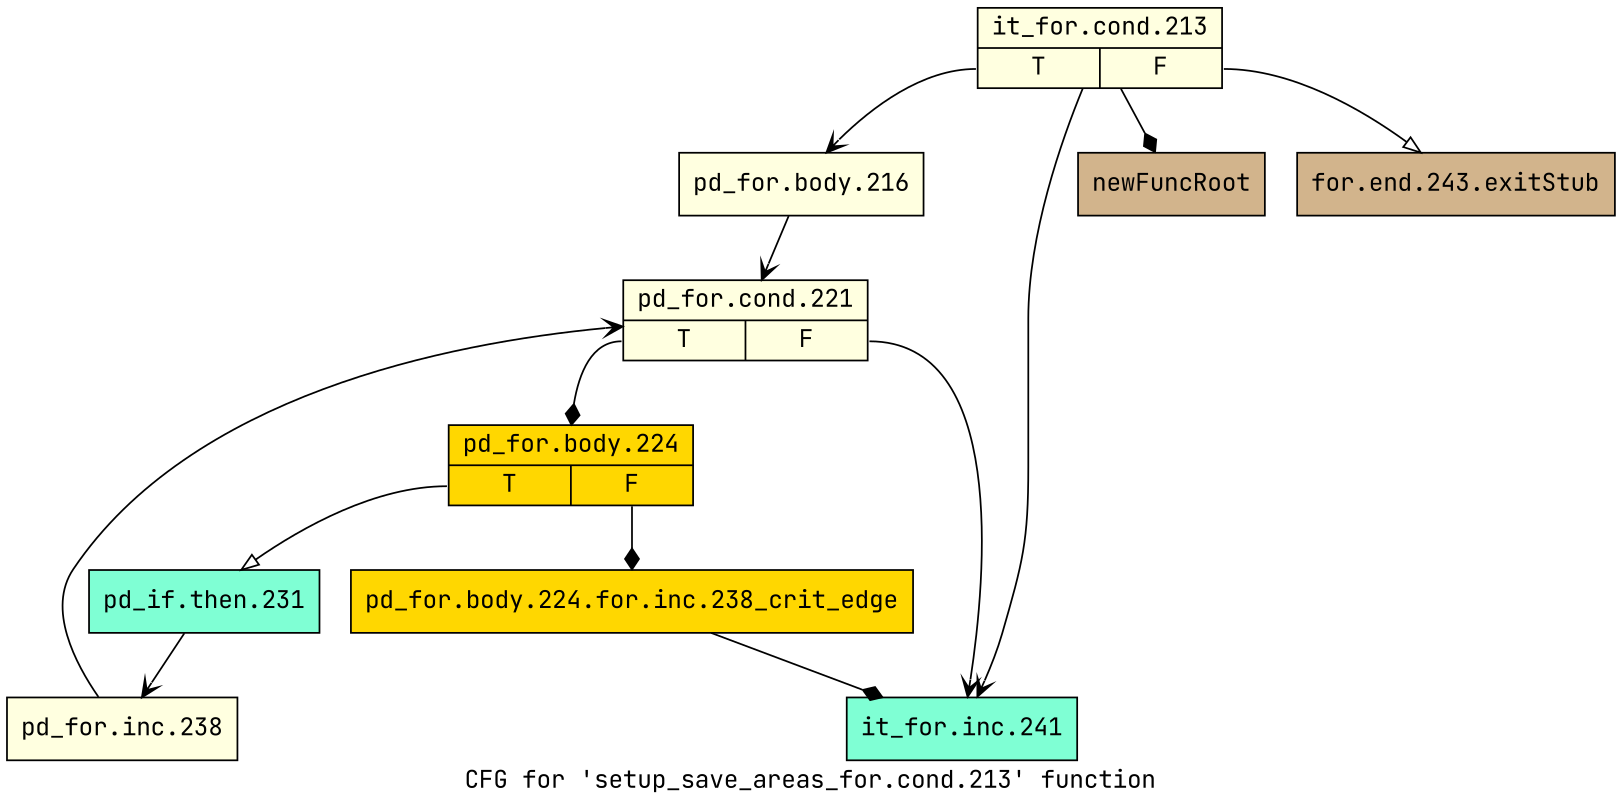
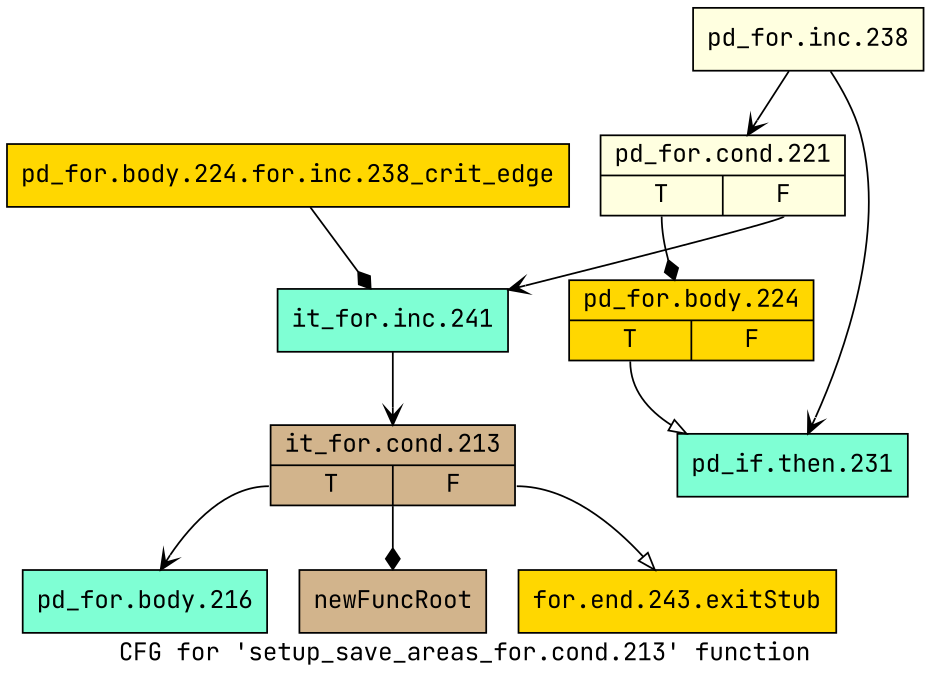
(1100, 48) -> (393, 465)
(801, 184) -> (145, 601)
(1456, 184) -> (677, 601)
(779, 240) -> none
(1028, 384) -> (393, 380)
(632, 527) -> none
(168, 658) -> (866, 244)
